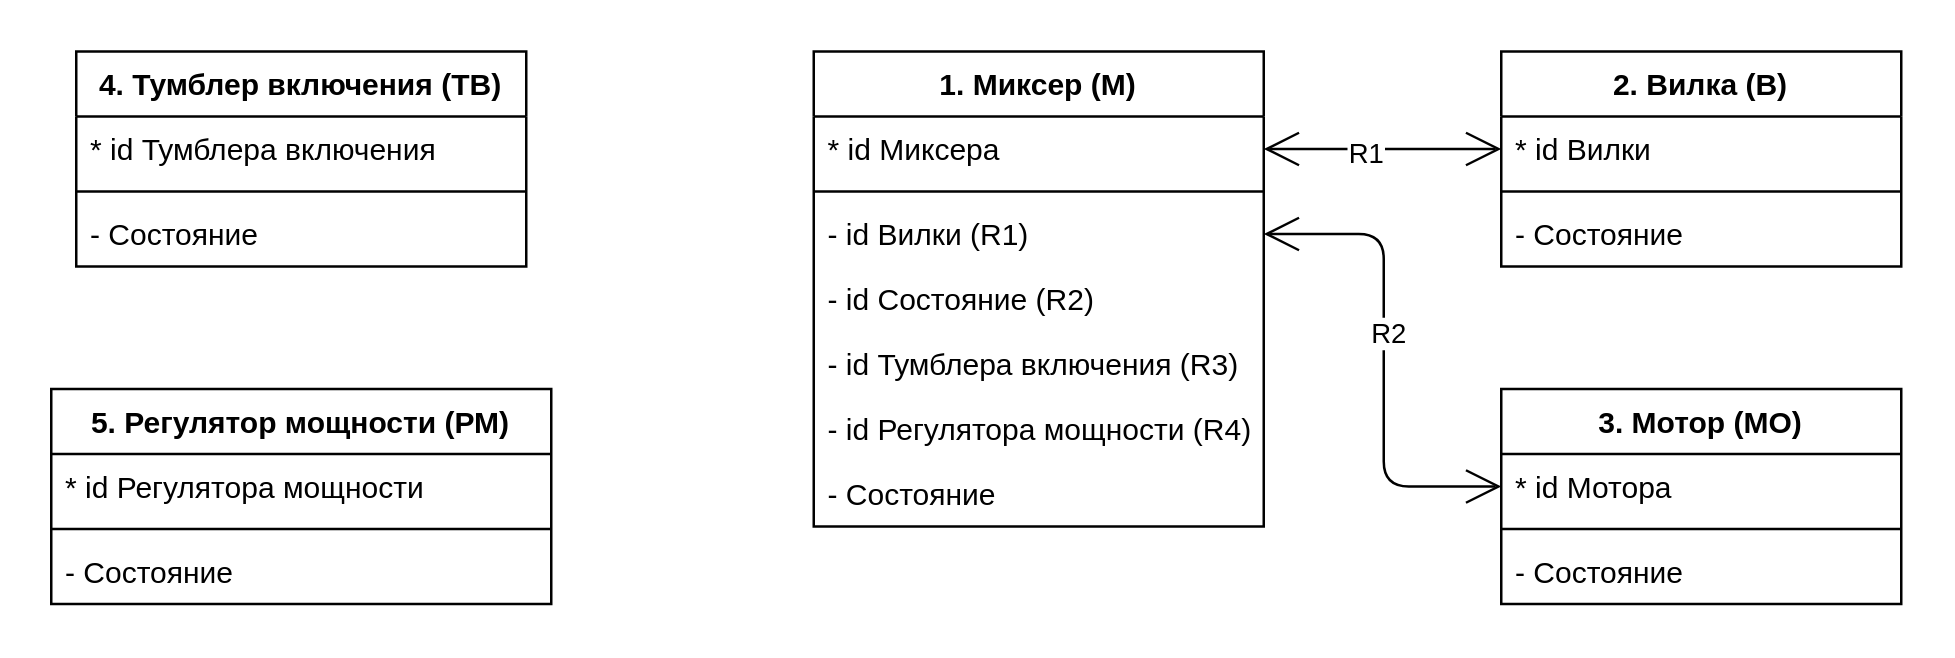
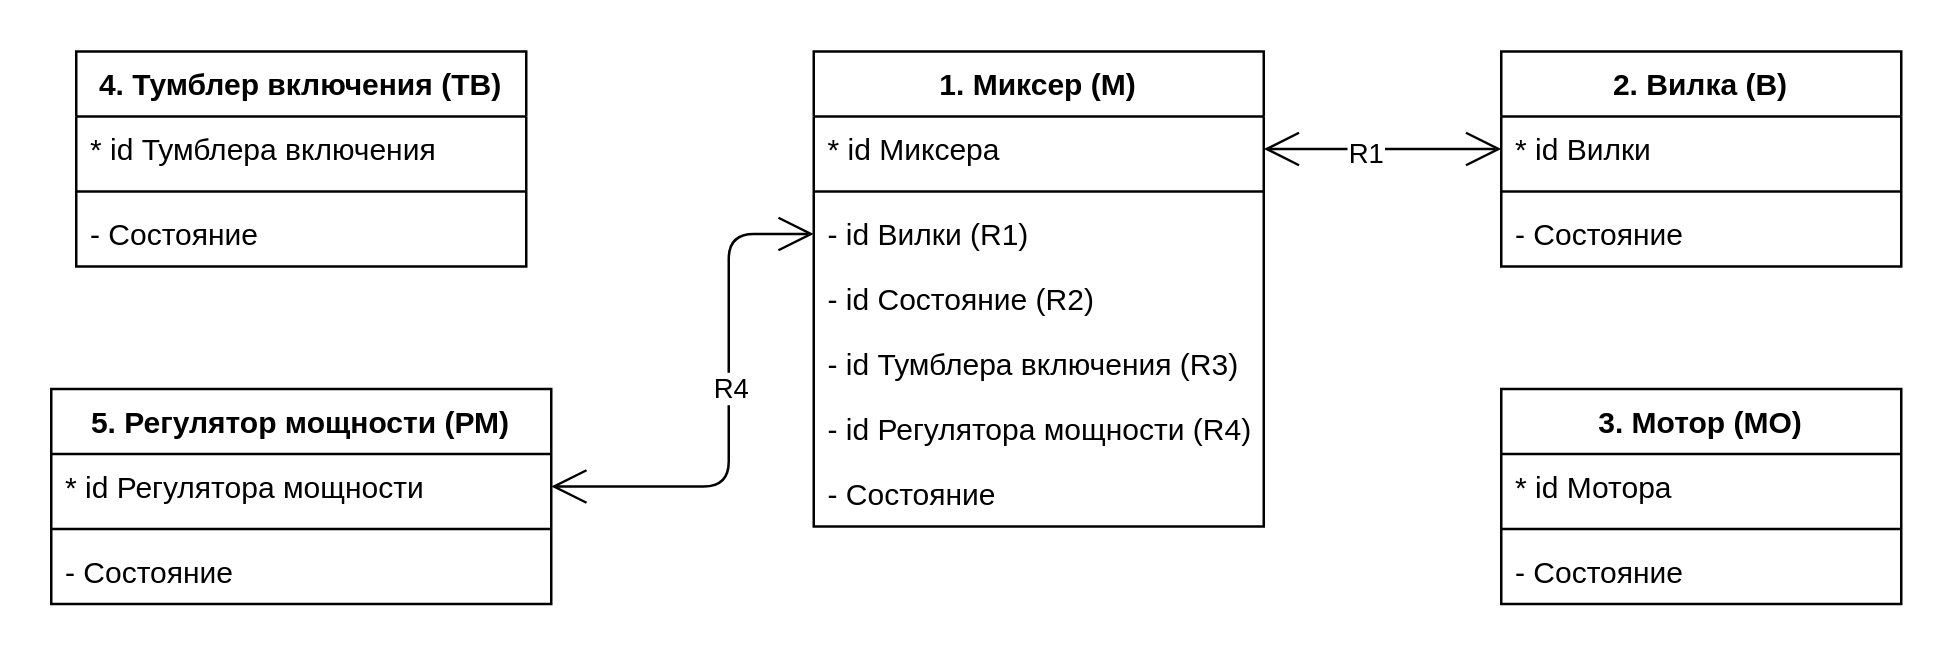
(1384, 358) -> none
none -> (729, 406)
